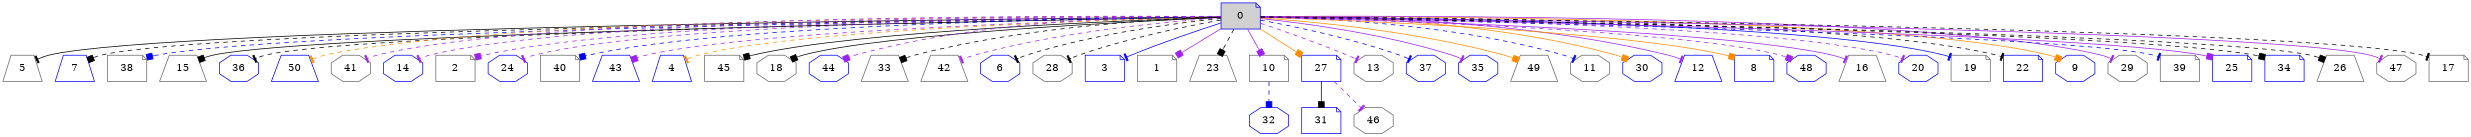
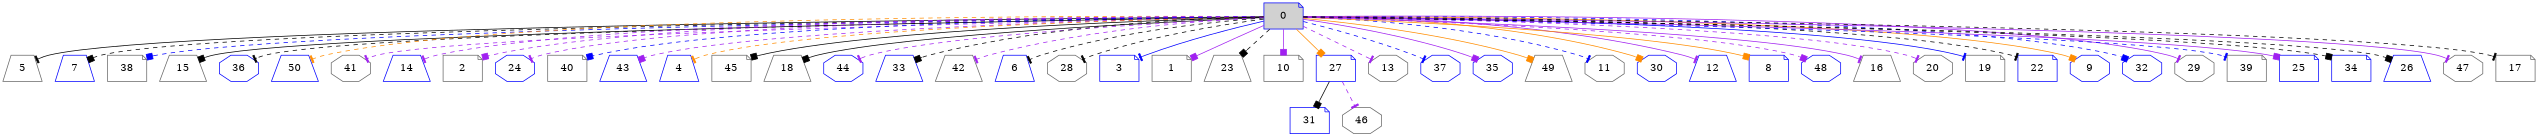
(1034, 24) -> (1062, 31)
(1361, 33) -> (1388, 34)
(403, 68) -> (407, 68)
(777, 68) -> (787, 68)
(885, 68) -> (899, 68)
(1000, 68) -> (1015, 68)
(1918, 68) -> (1933, 68)
(2340, 68) -> (2407, 68)
(1269, 91) -> (1713, 21)
